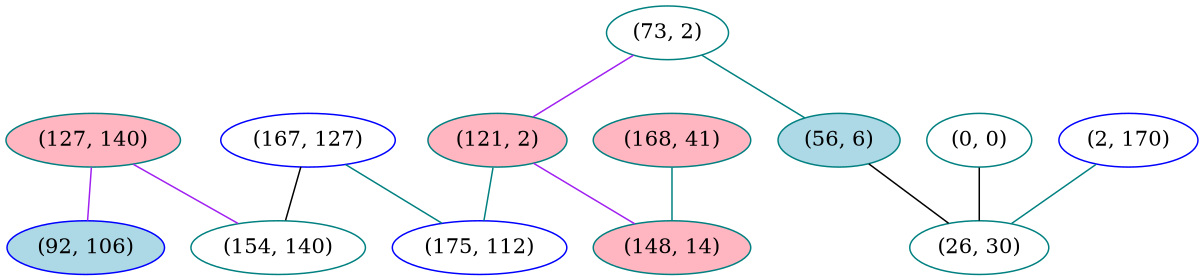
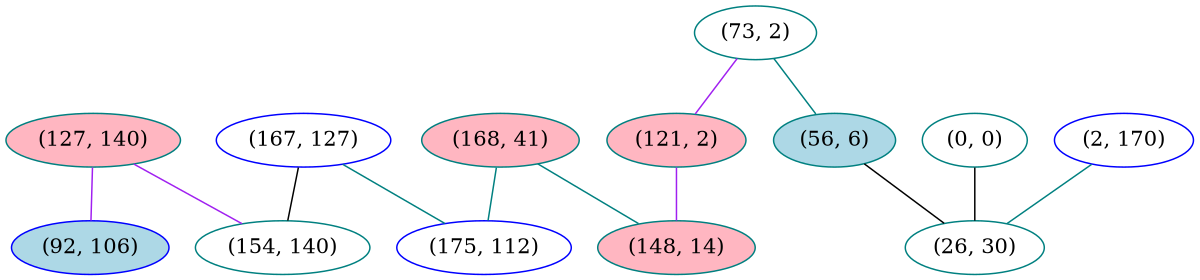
(488, 194) -> (492, 194)
